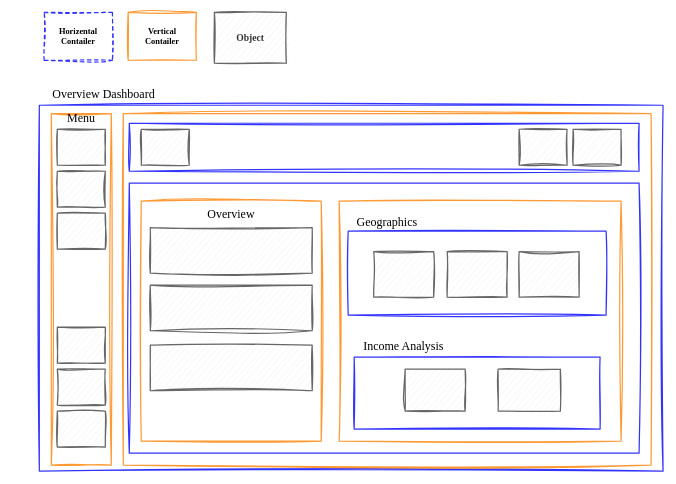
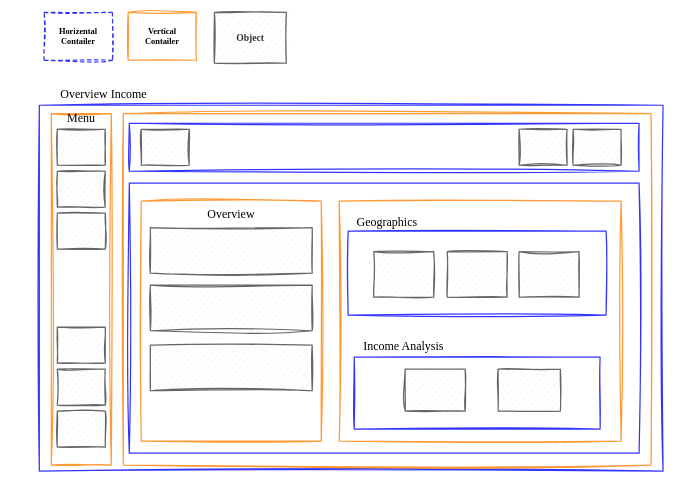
(104, 93) -> (104, 93)
